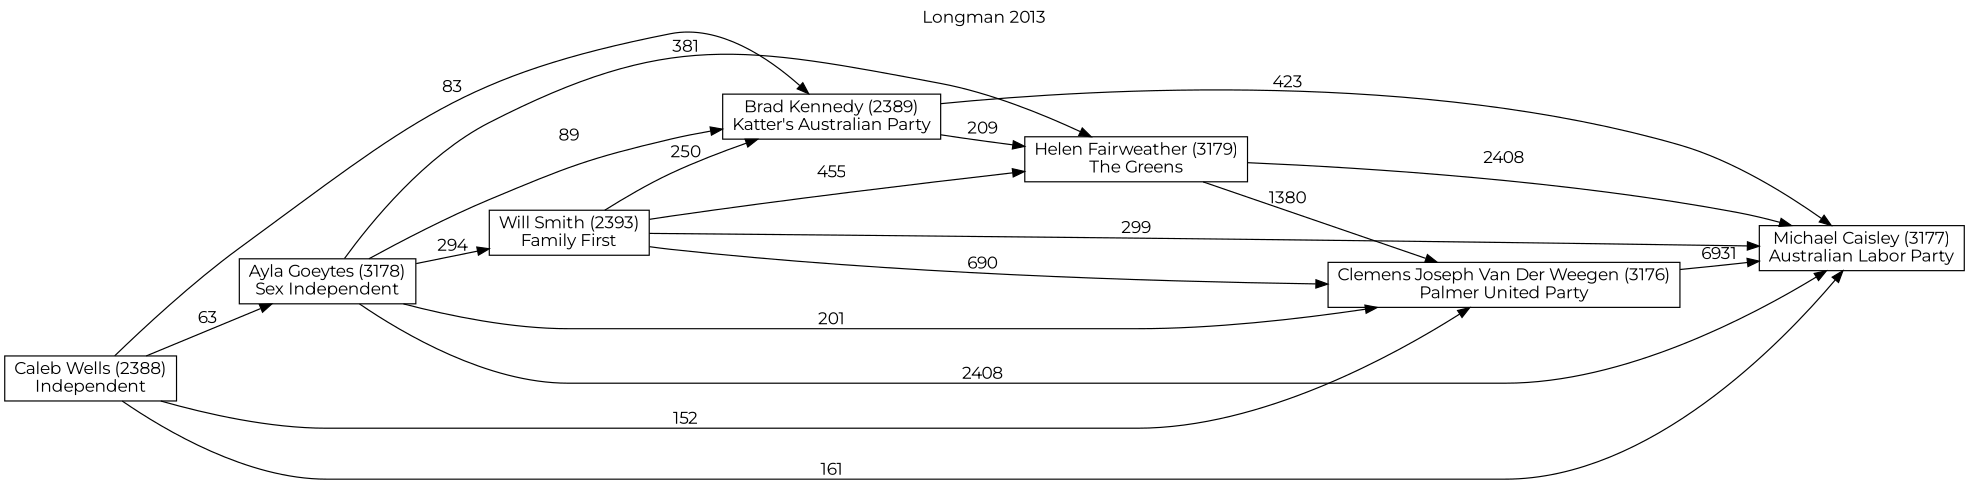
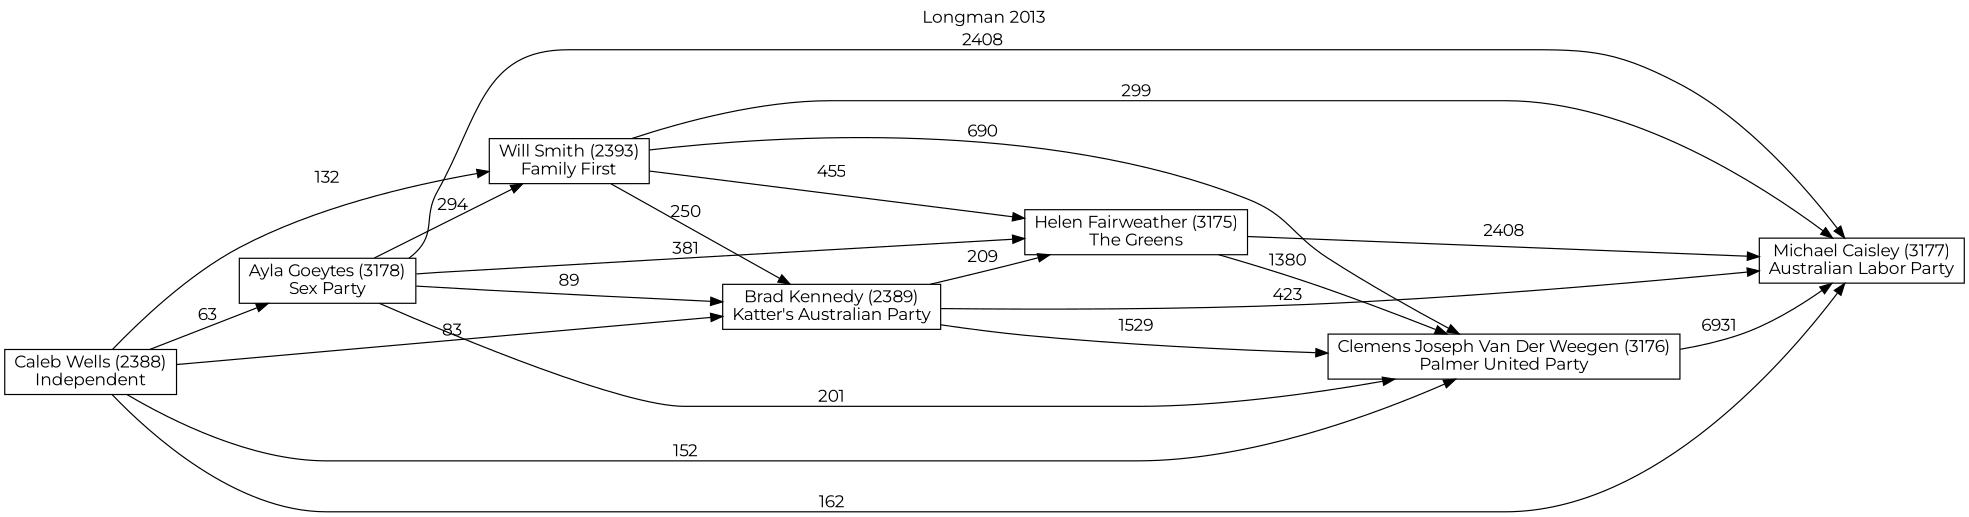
(1136, 159) -> (1136, 232)
none -> (279, 229)
(328, 281) -> (328, 281)
none -> (1128, 343)
(832, 470) -> (832, 503)
